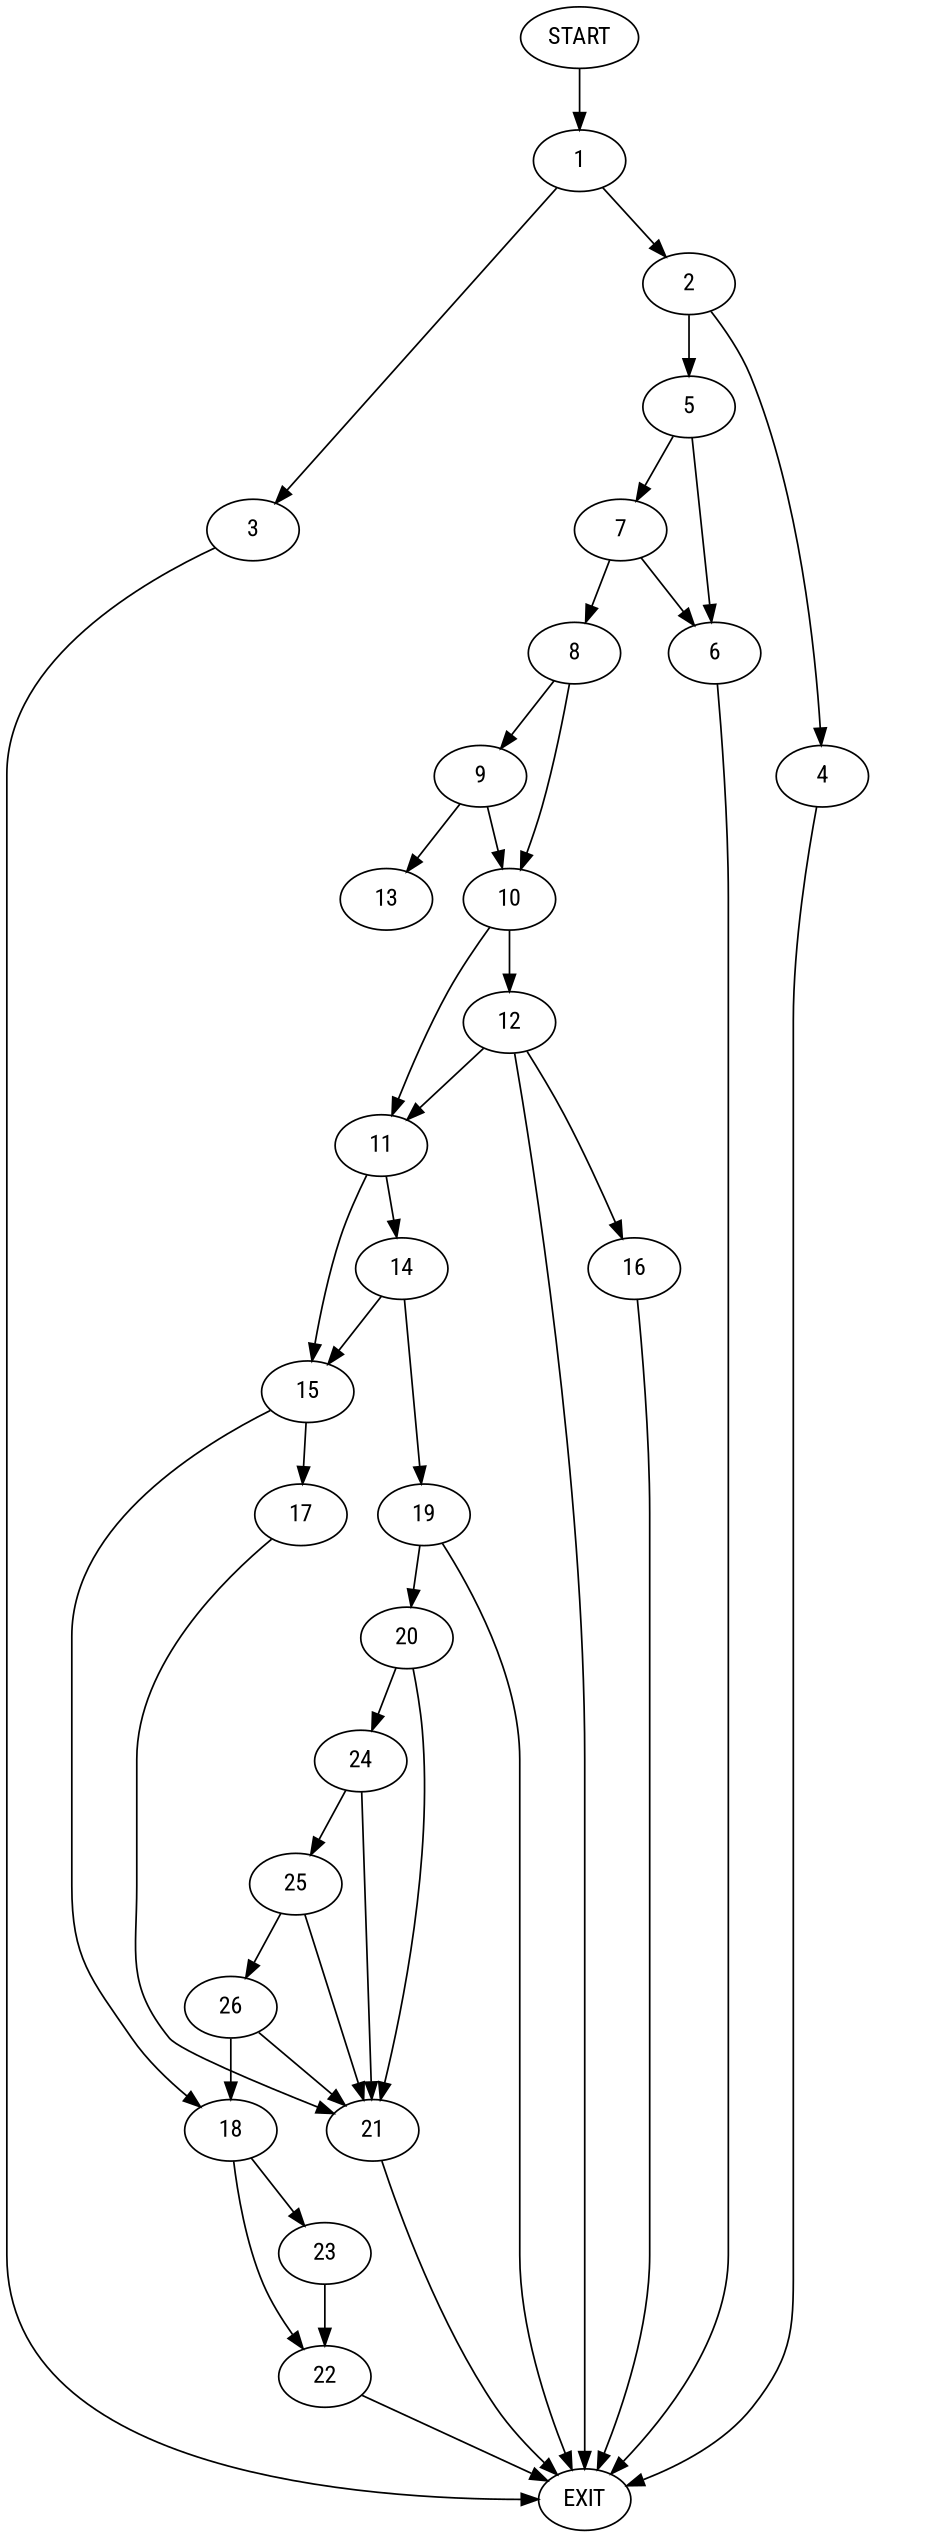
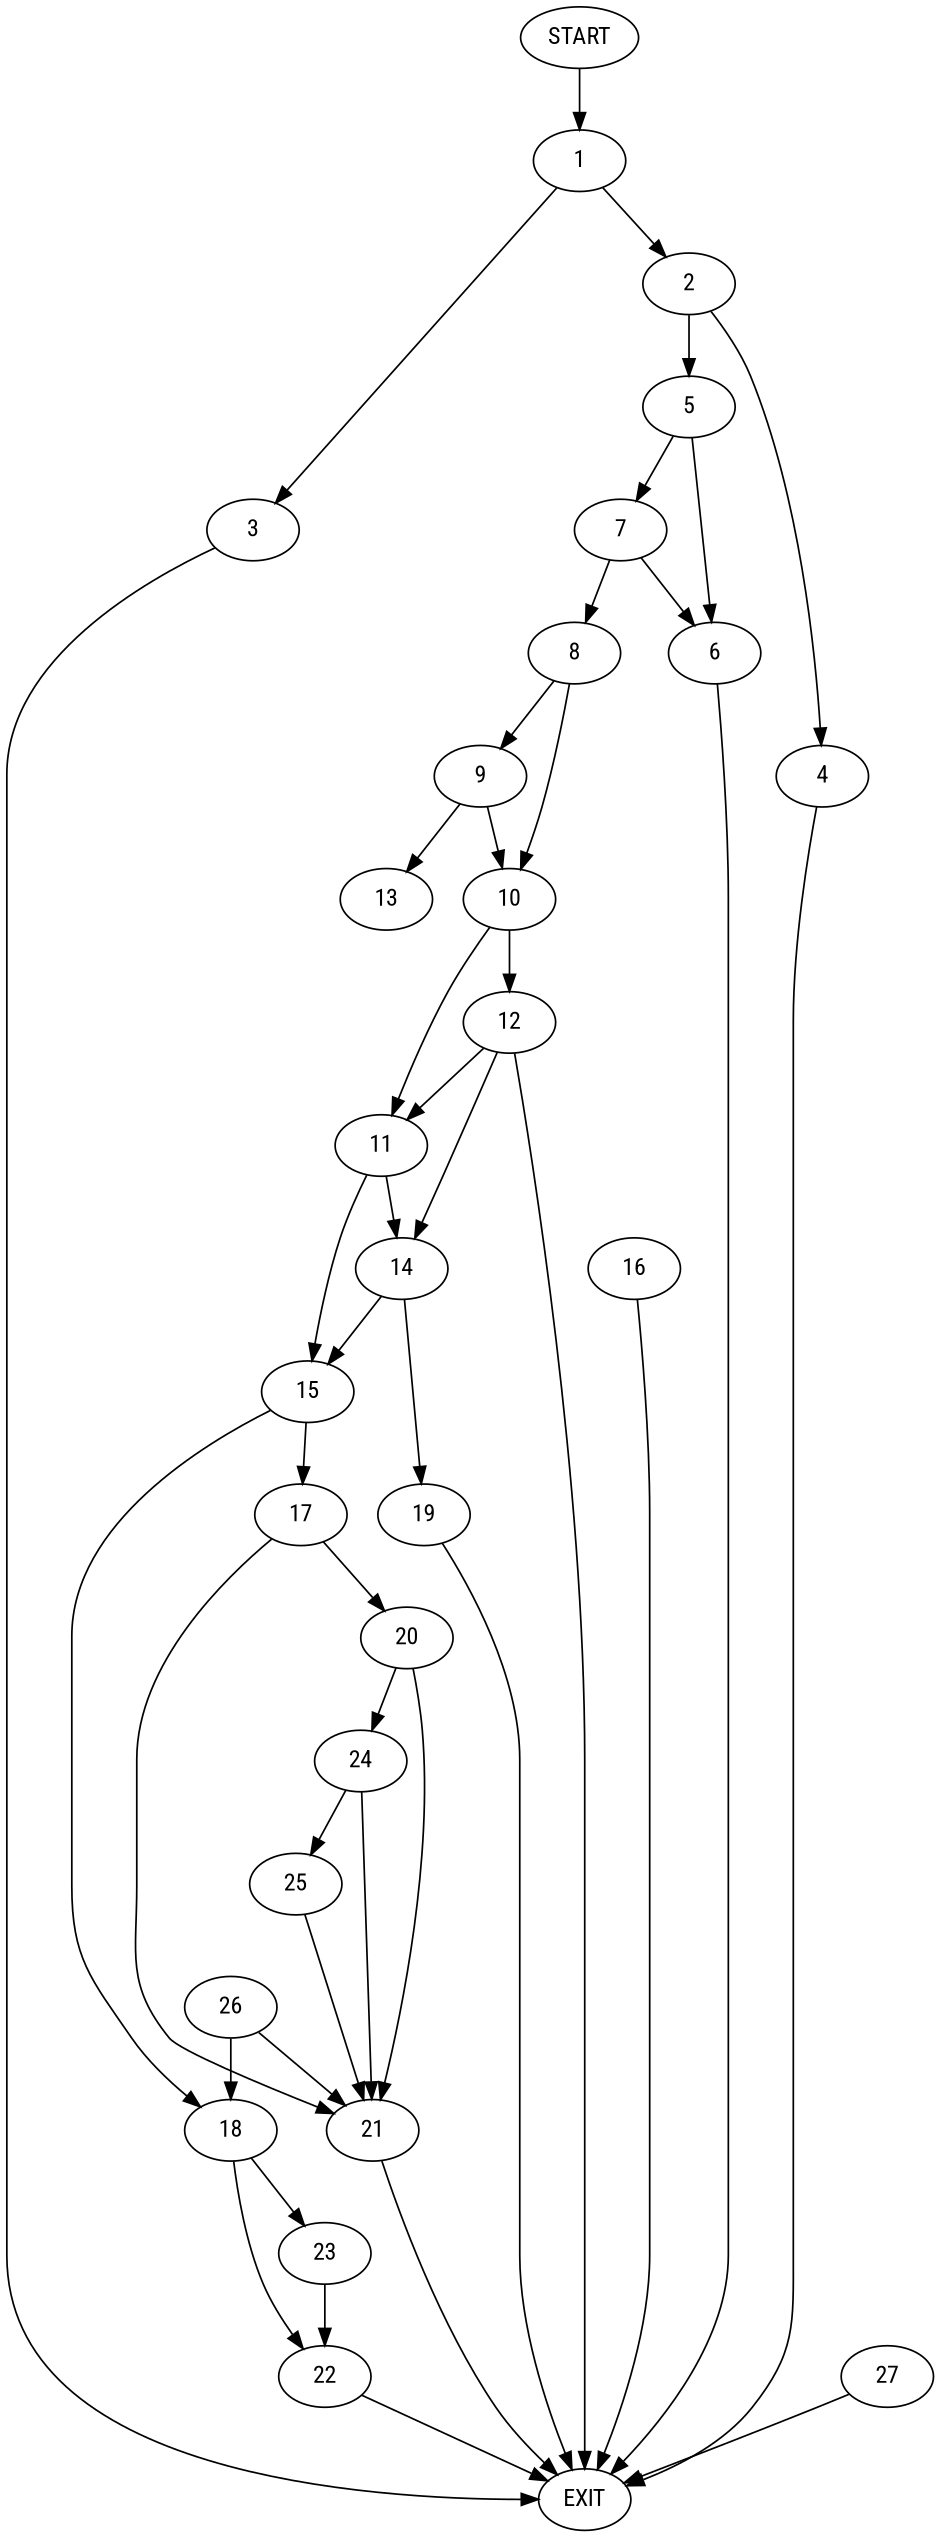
(575, 1135) -> (460, 1138)
(417, 1567) -> (348, 1570)
(267, 1938) -> none
none -> (887, 2377)
